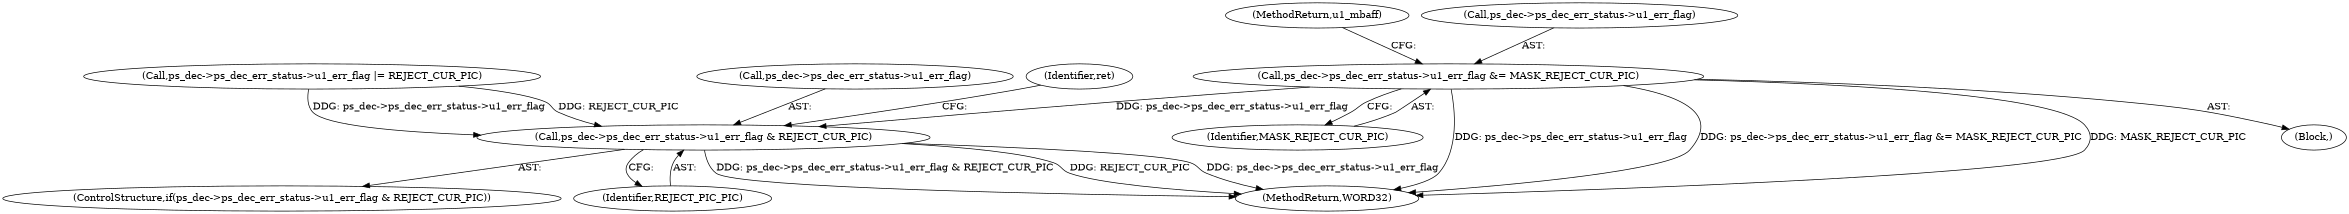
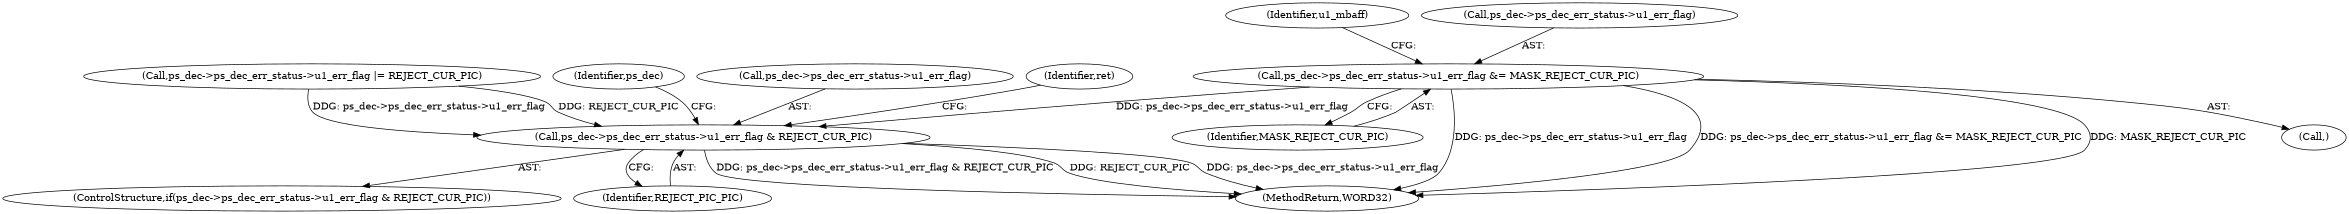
(1317, 15) -> (1317, 15)
none -> (619, 76)
(2314, 137) -> (2314, 137)
